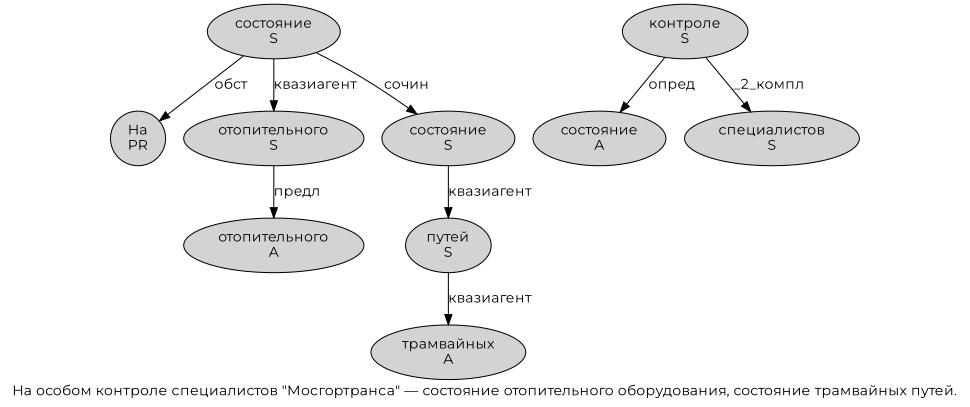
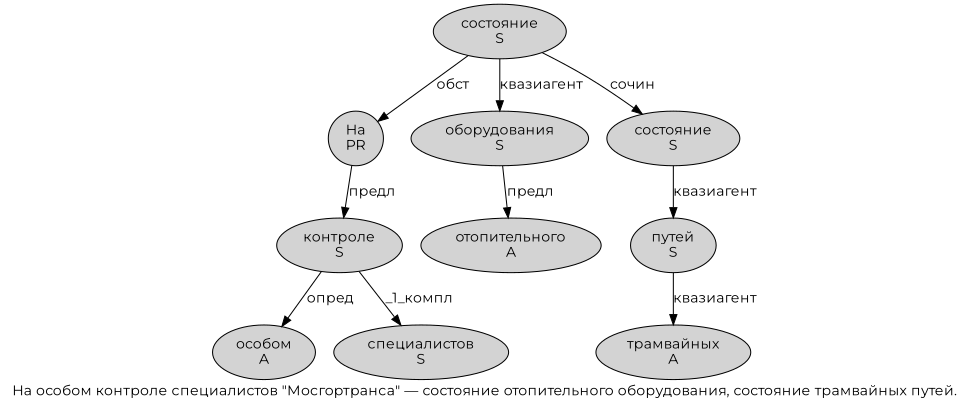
(769, 85) -> (420, 299)
(274, 138) -> (500, 138)
(599, 138) -> (264, 352)
none -> (349, 187)
